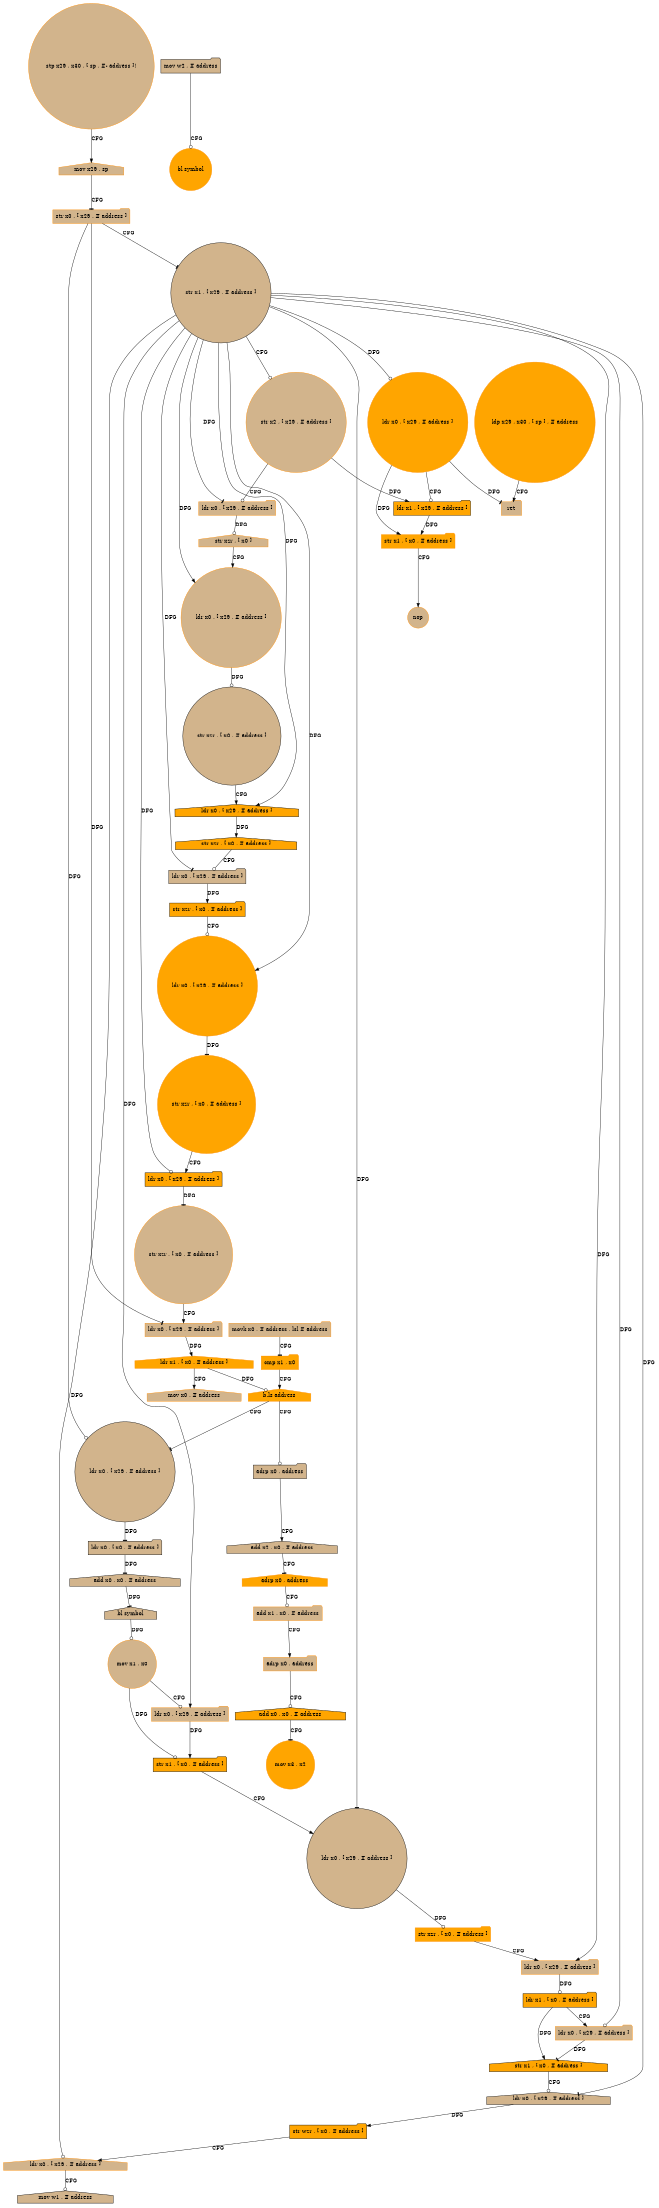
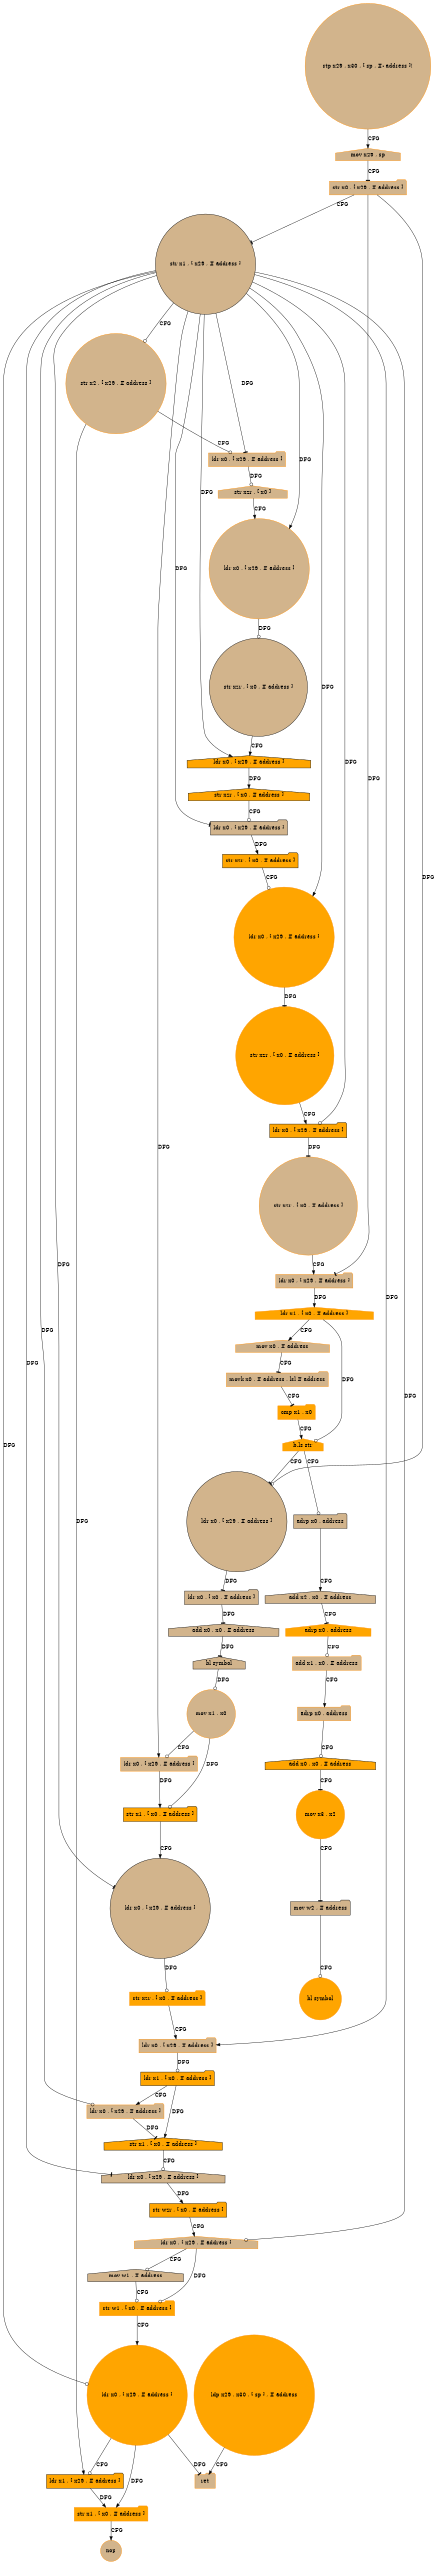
none -> (280, 1362)
(280, 1396) -> (303, 1446)
none -> (320, 1869)
none -> (137, 2309)
